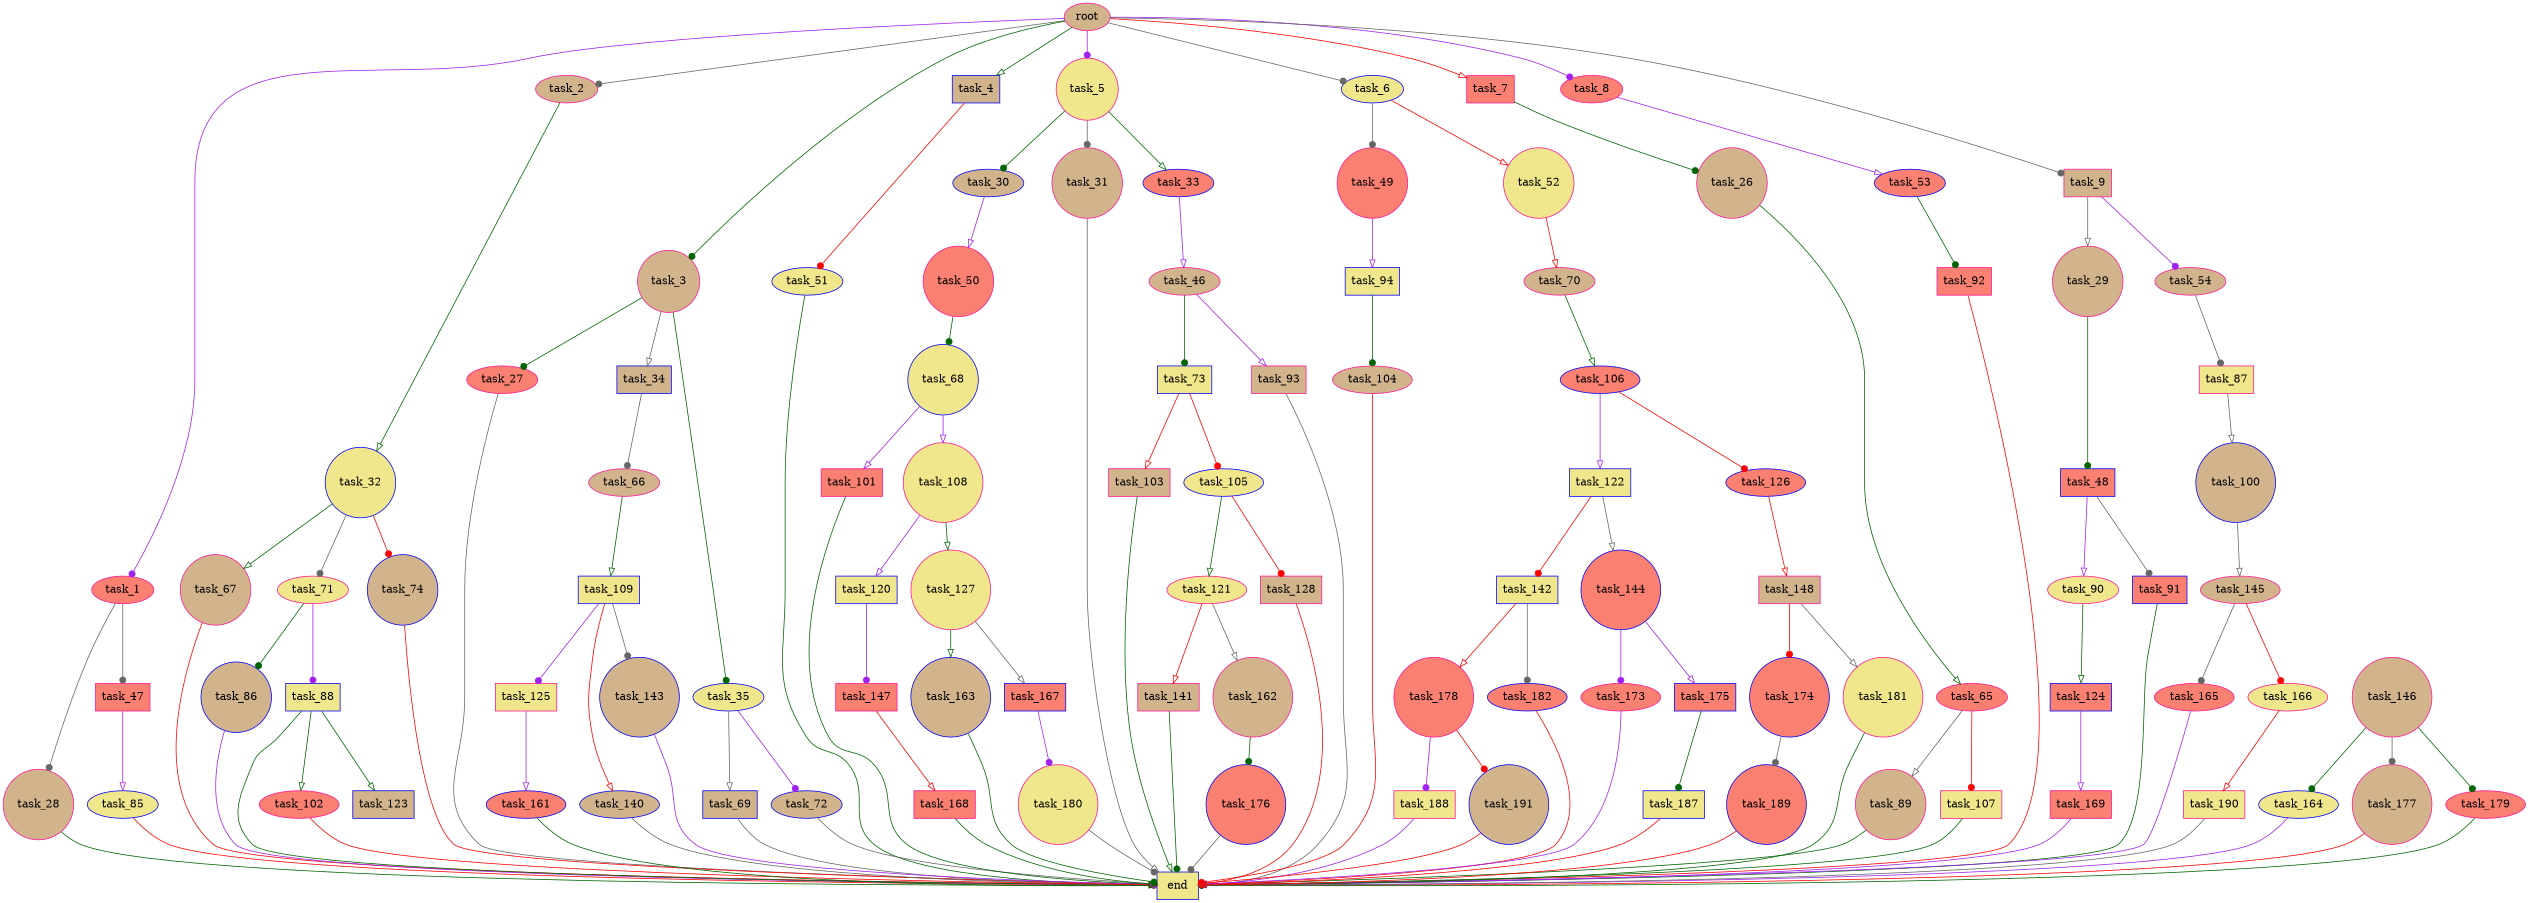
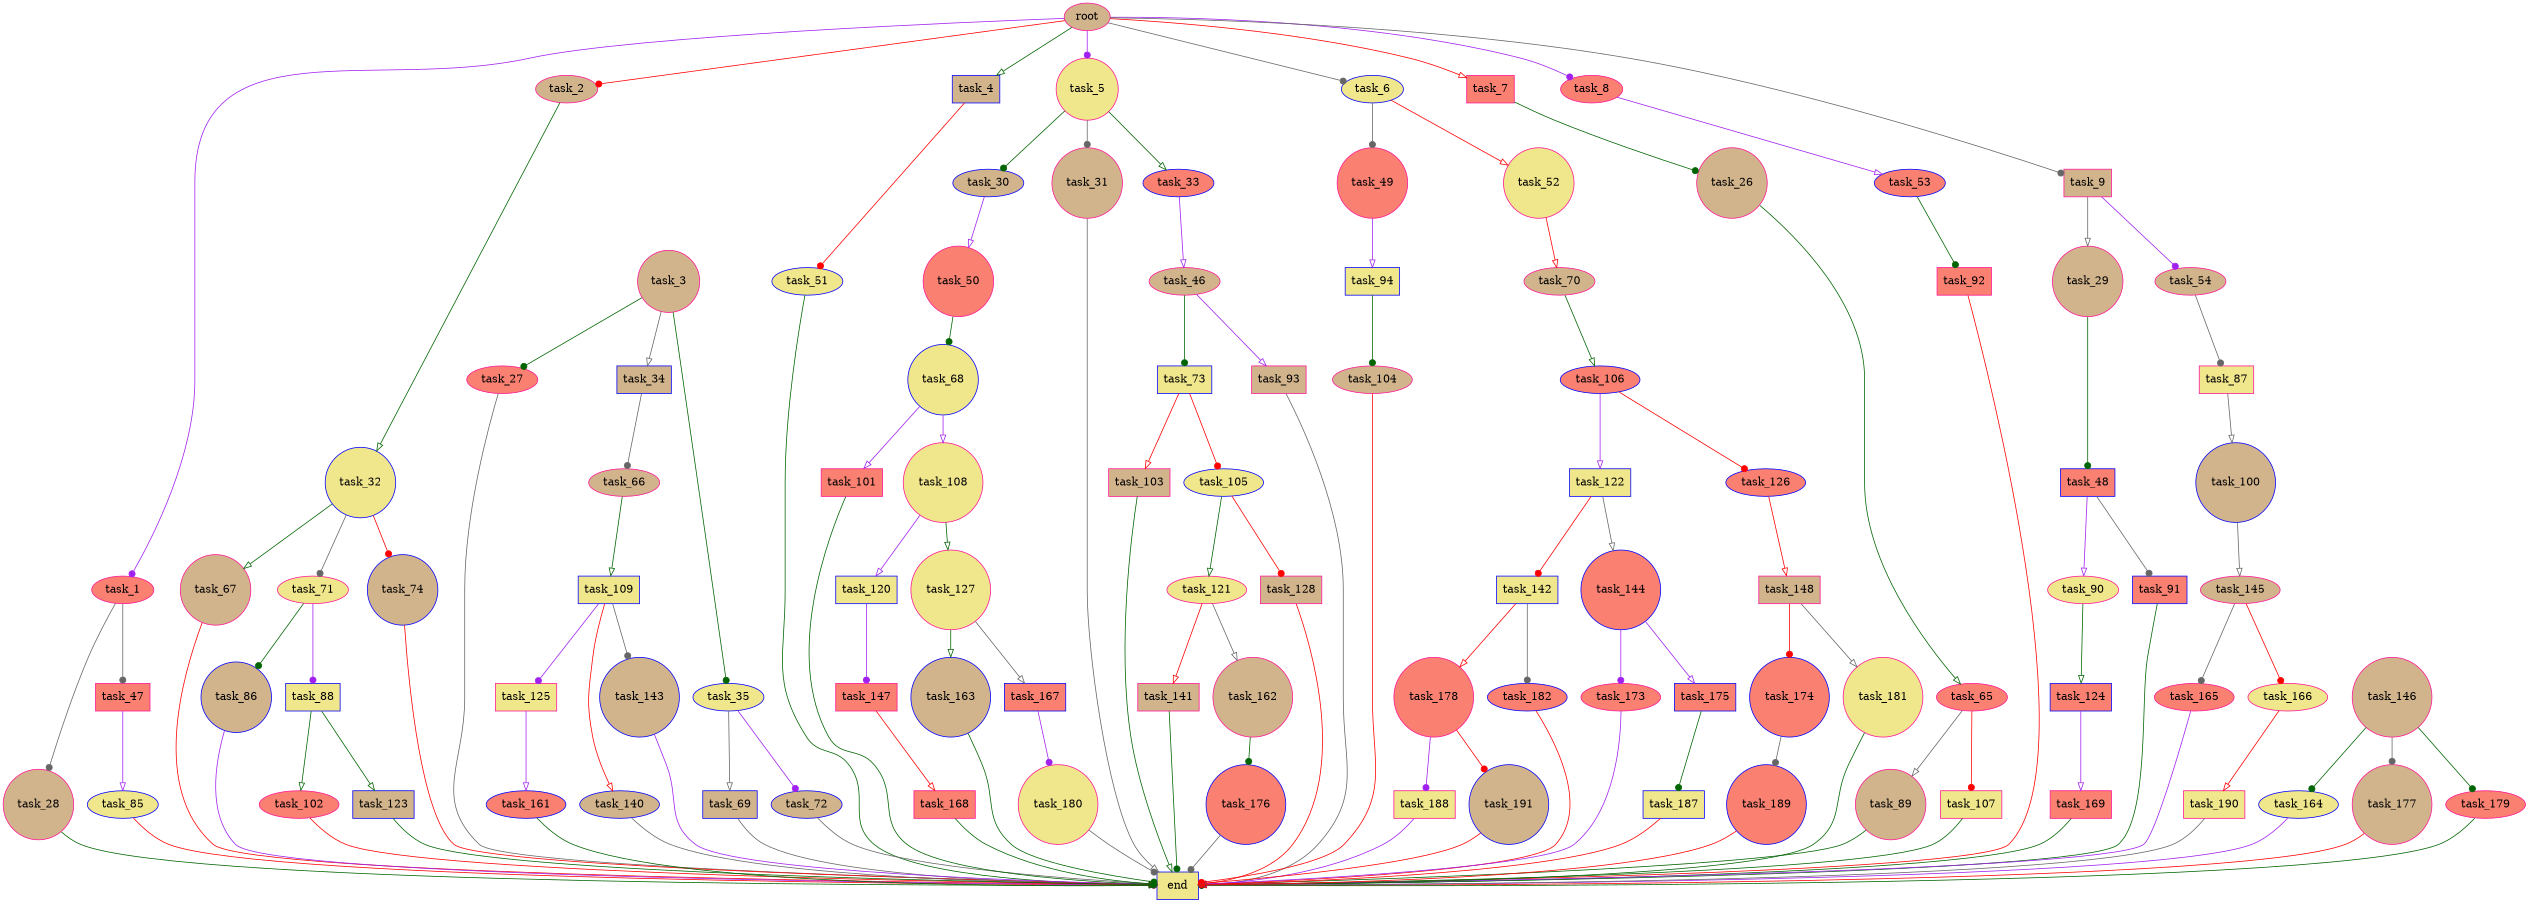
(833, 52) -> (833, 52)
(863, 109) -> none
(621, 875) -> (766, 875)
(1645, 877) -> (1645, 877)
